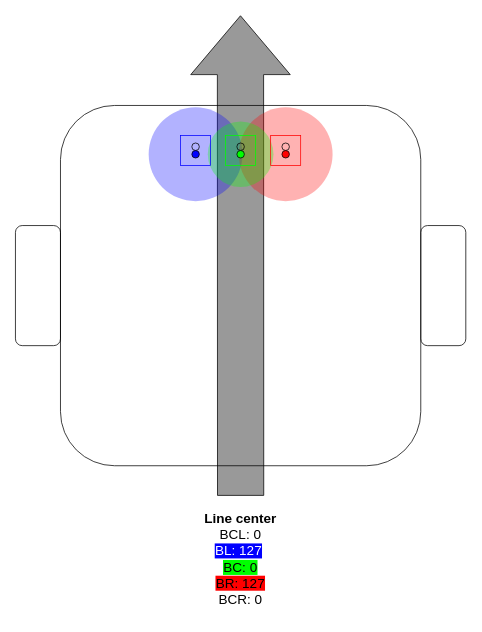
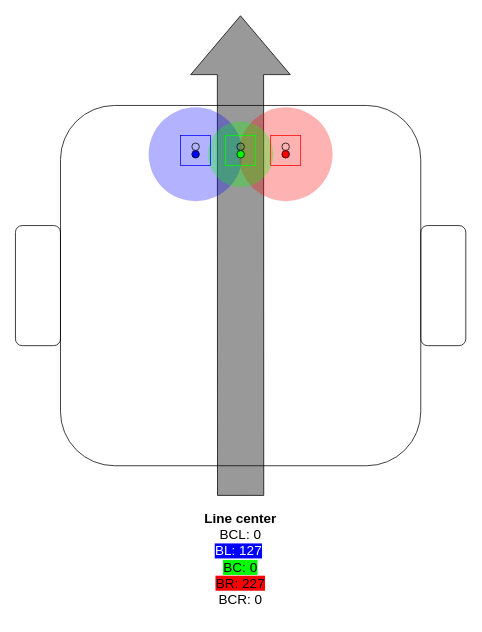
(240, 559) -> (240, 559)
